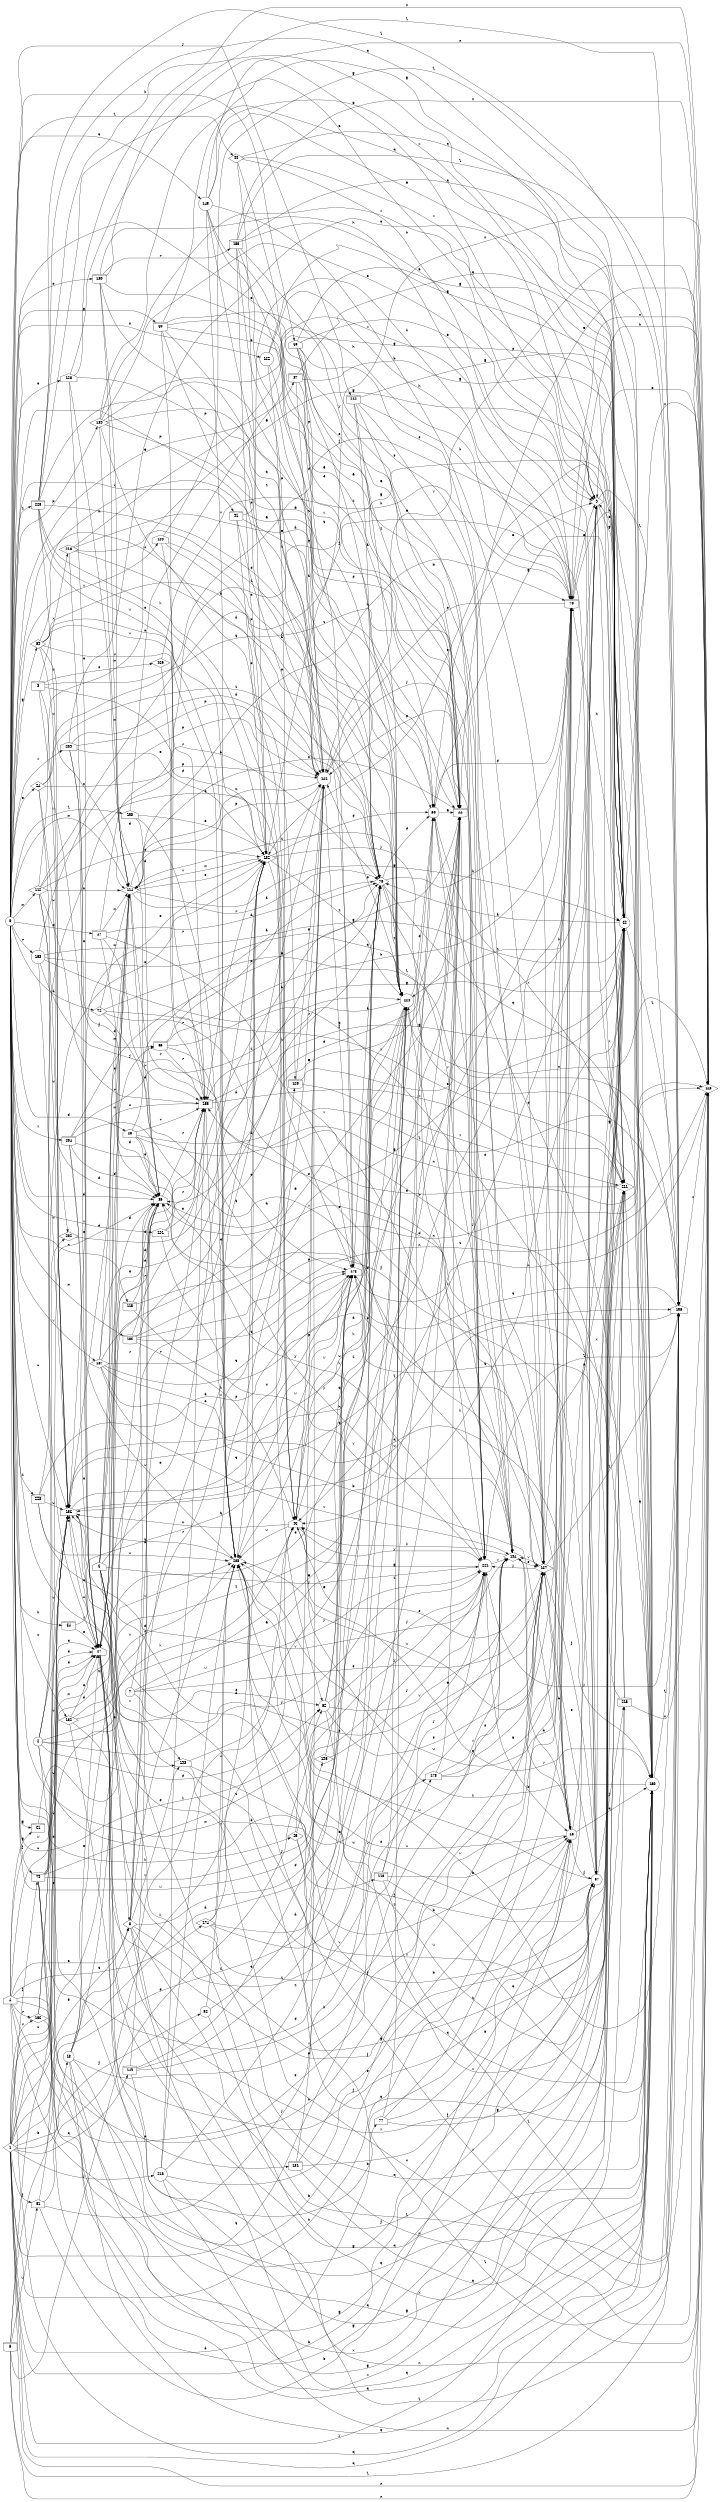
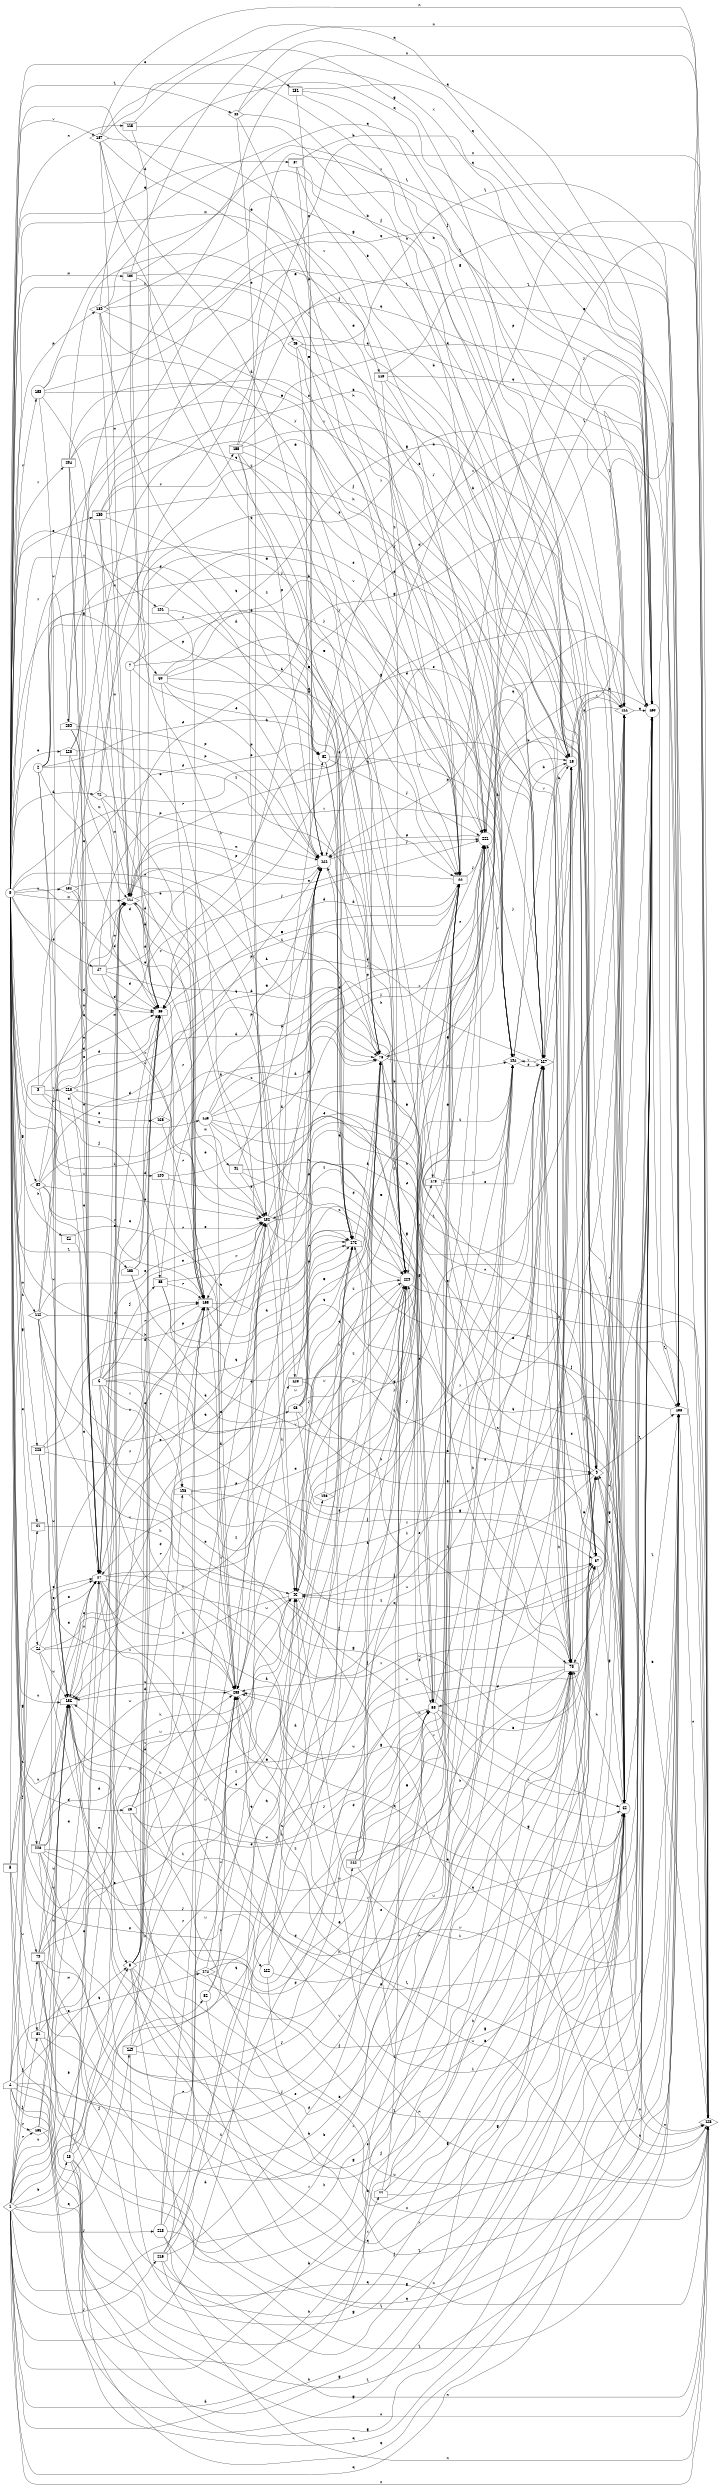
(69, 1236) -> none
(394, 1565) -> (394, 1411)
(610, 1792) -> (506, 2055)
